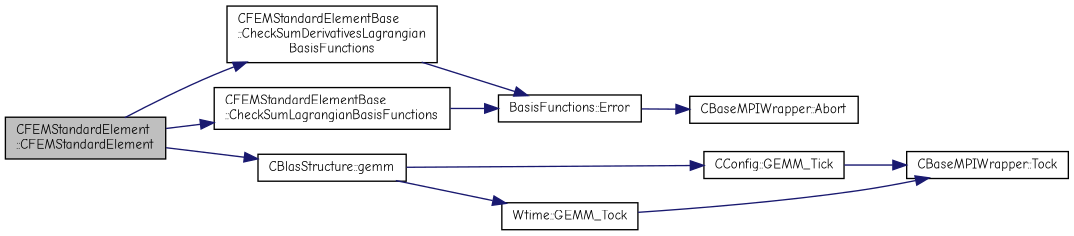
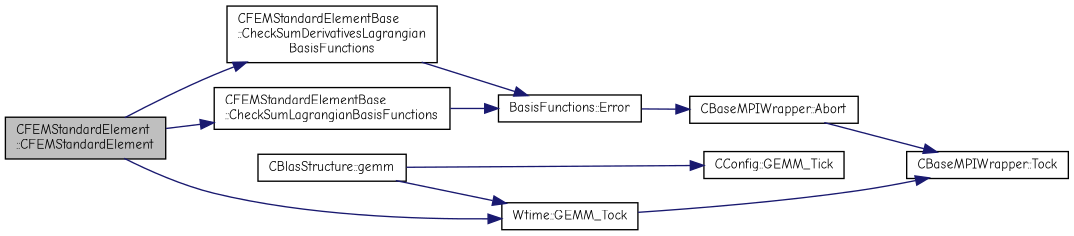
(205, 152) -> (302, 209)
(869, 165) -> (874, 136)
